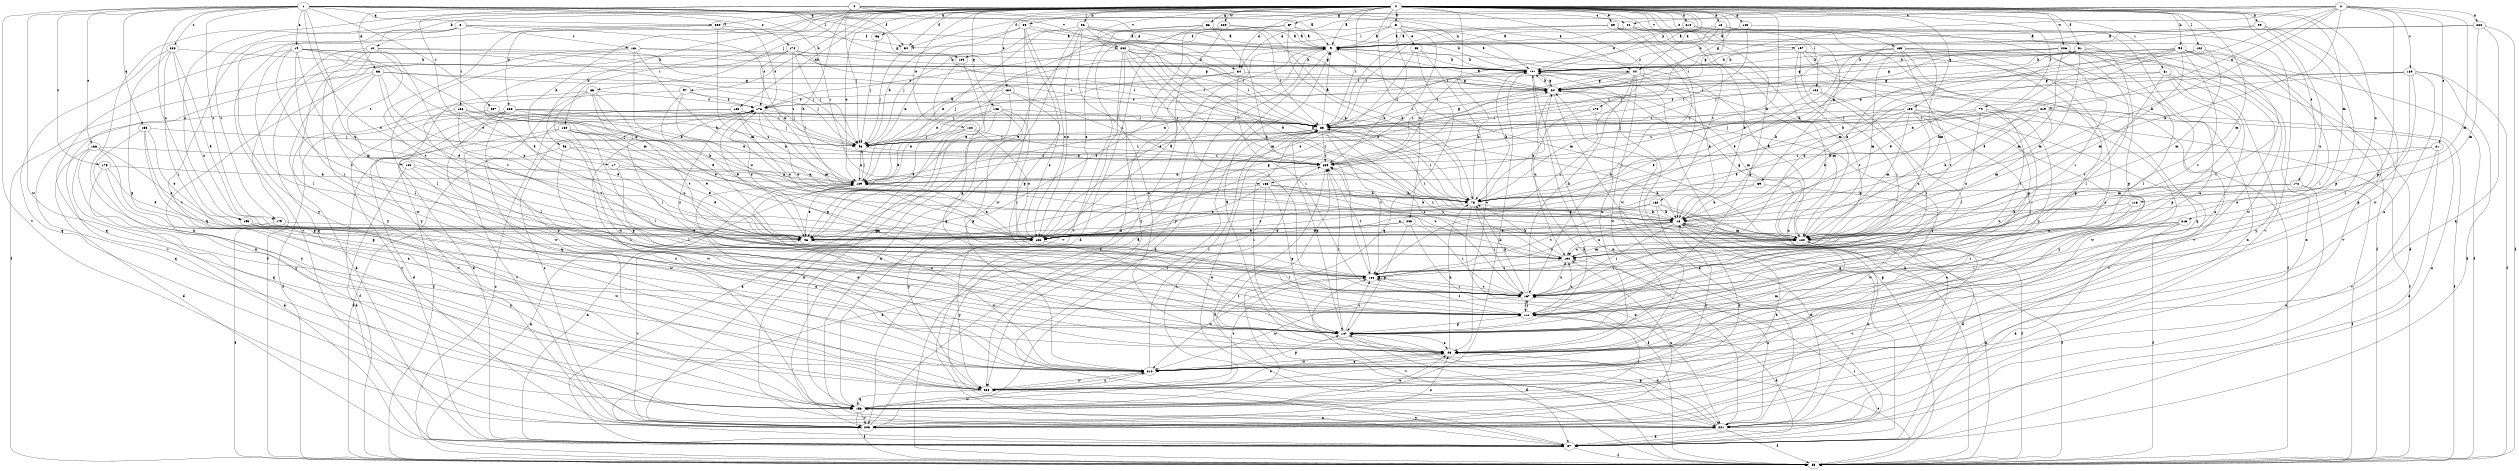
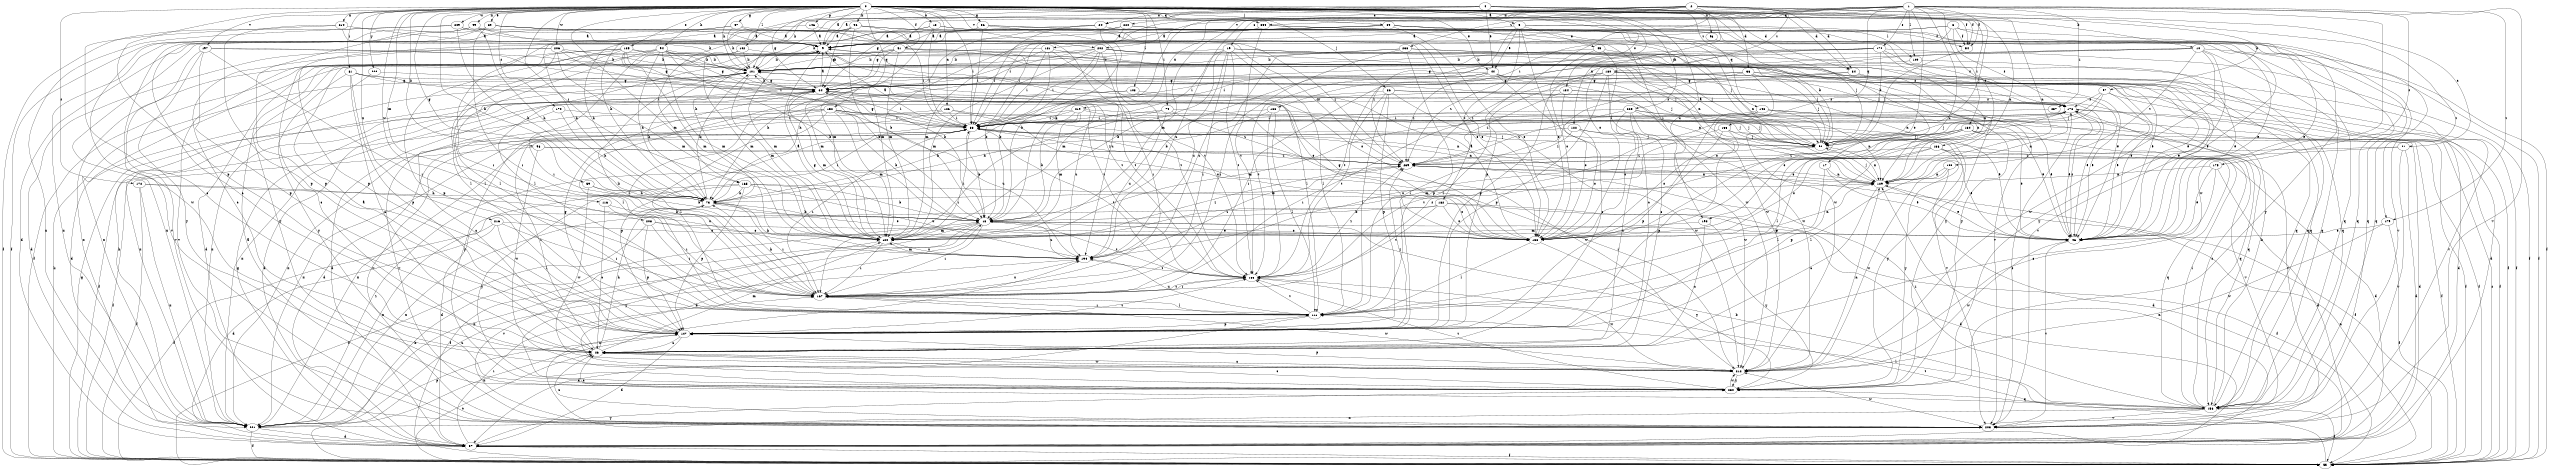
none -> (375, 72)
